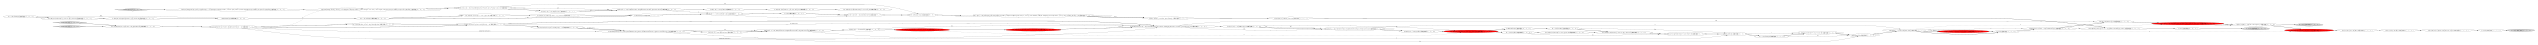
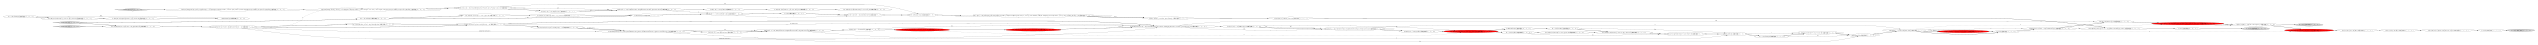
(302, 19) -> (221, 22)
